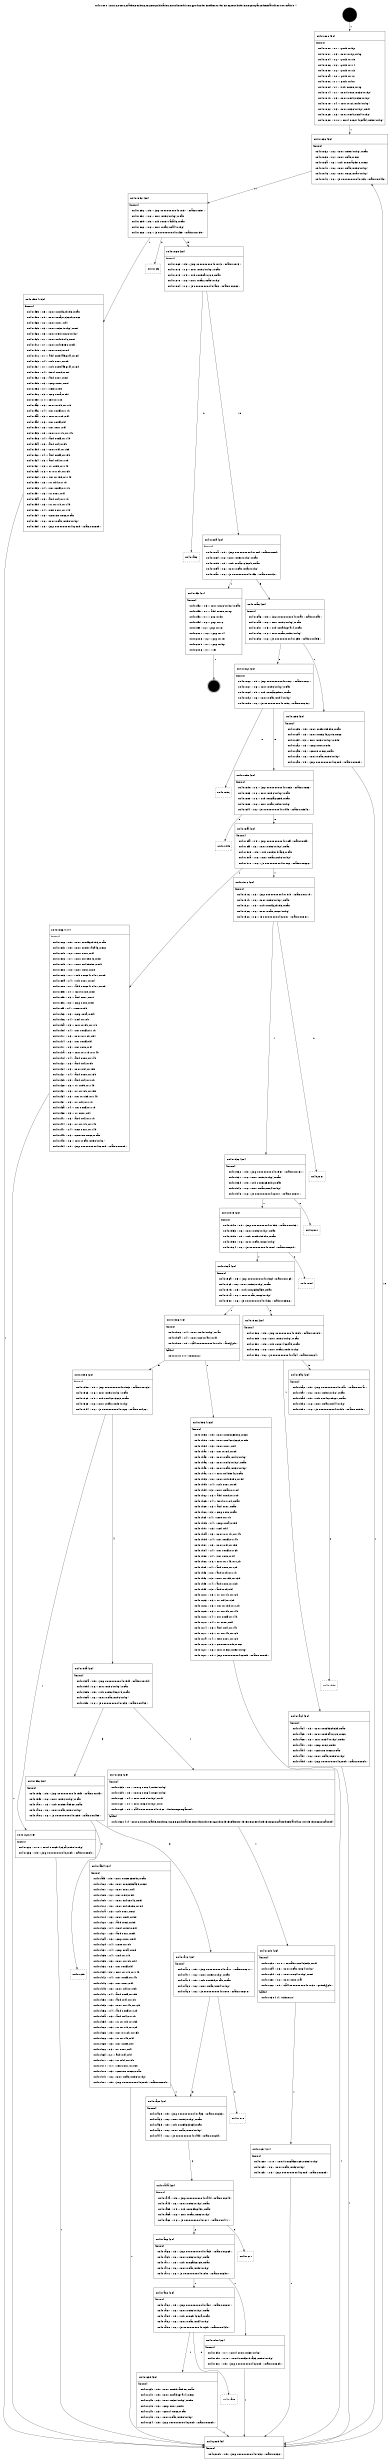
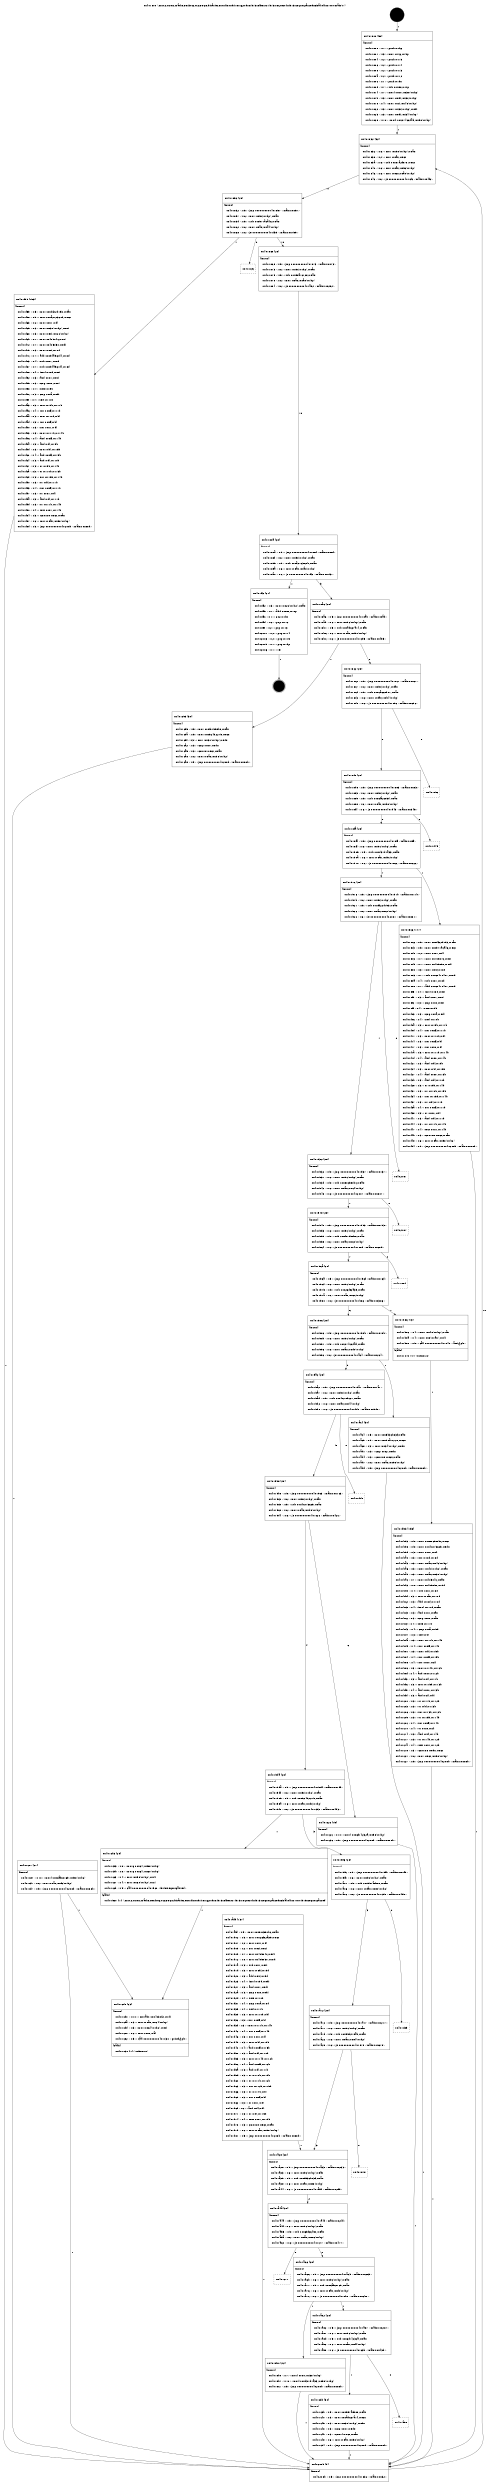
(191, 557) -> none
(158, 1365) -> (325, 1445)
(42, 1686) -> (348, 1645)
(293, 2073) -> (100, 1946)
